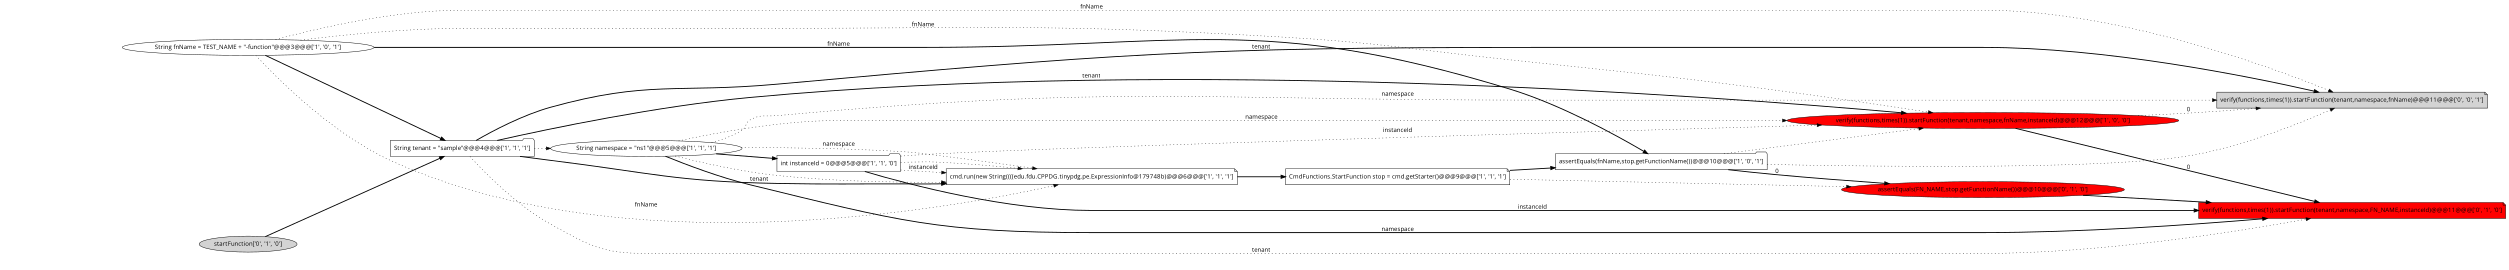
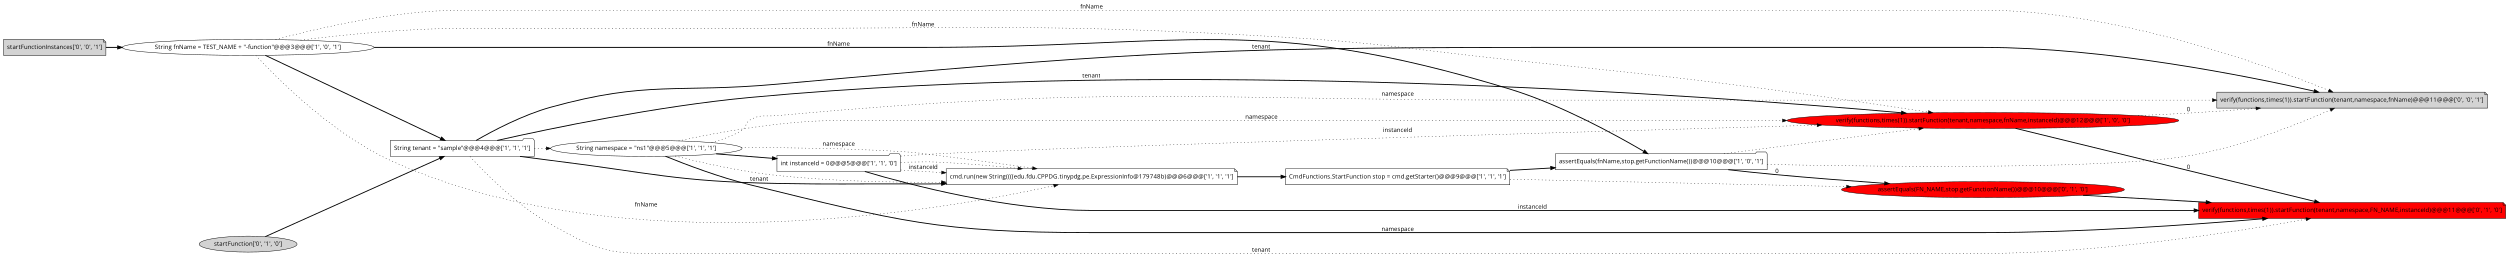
none -> (55, 47)
